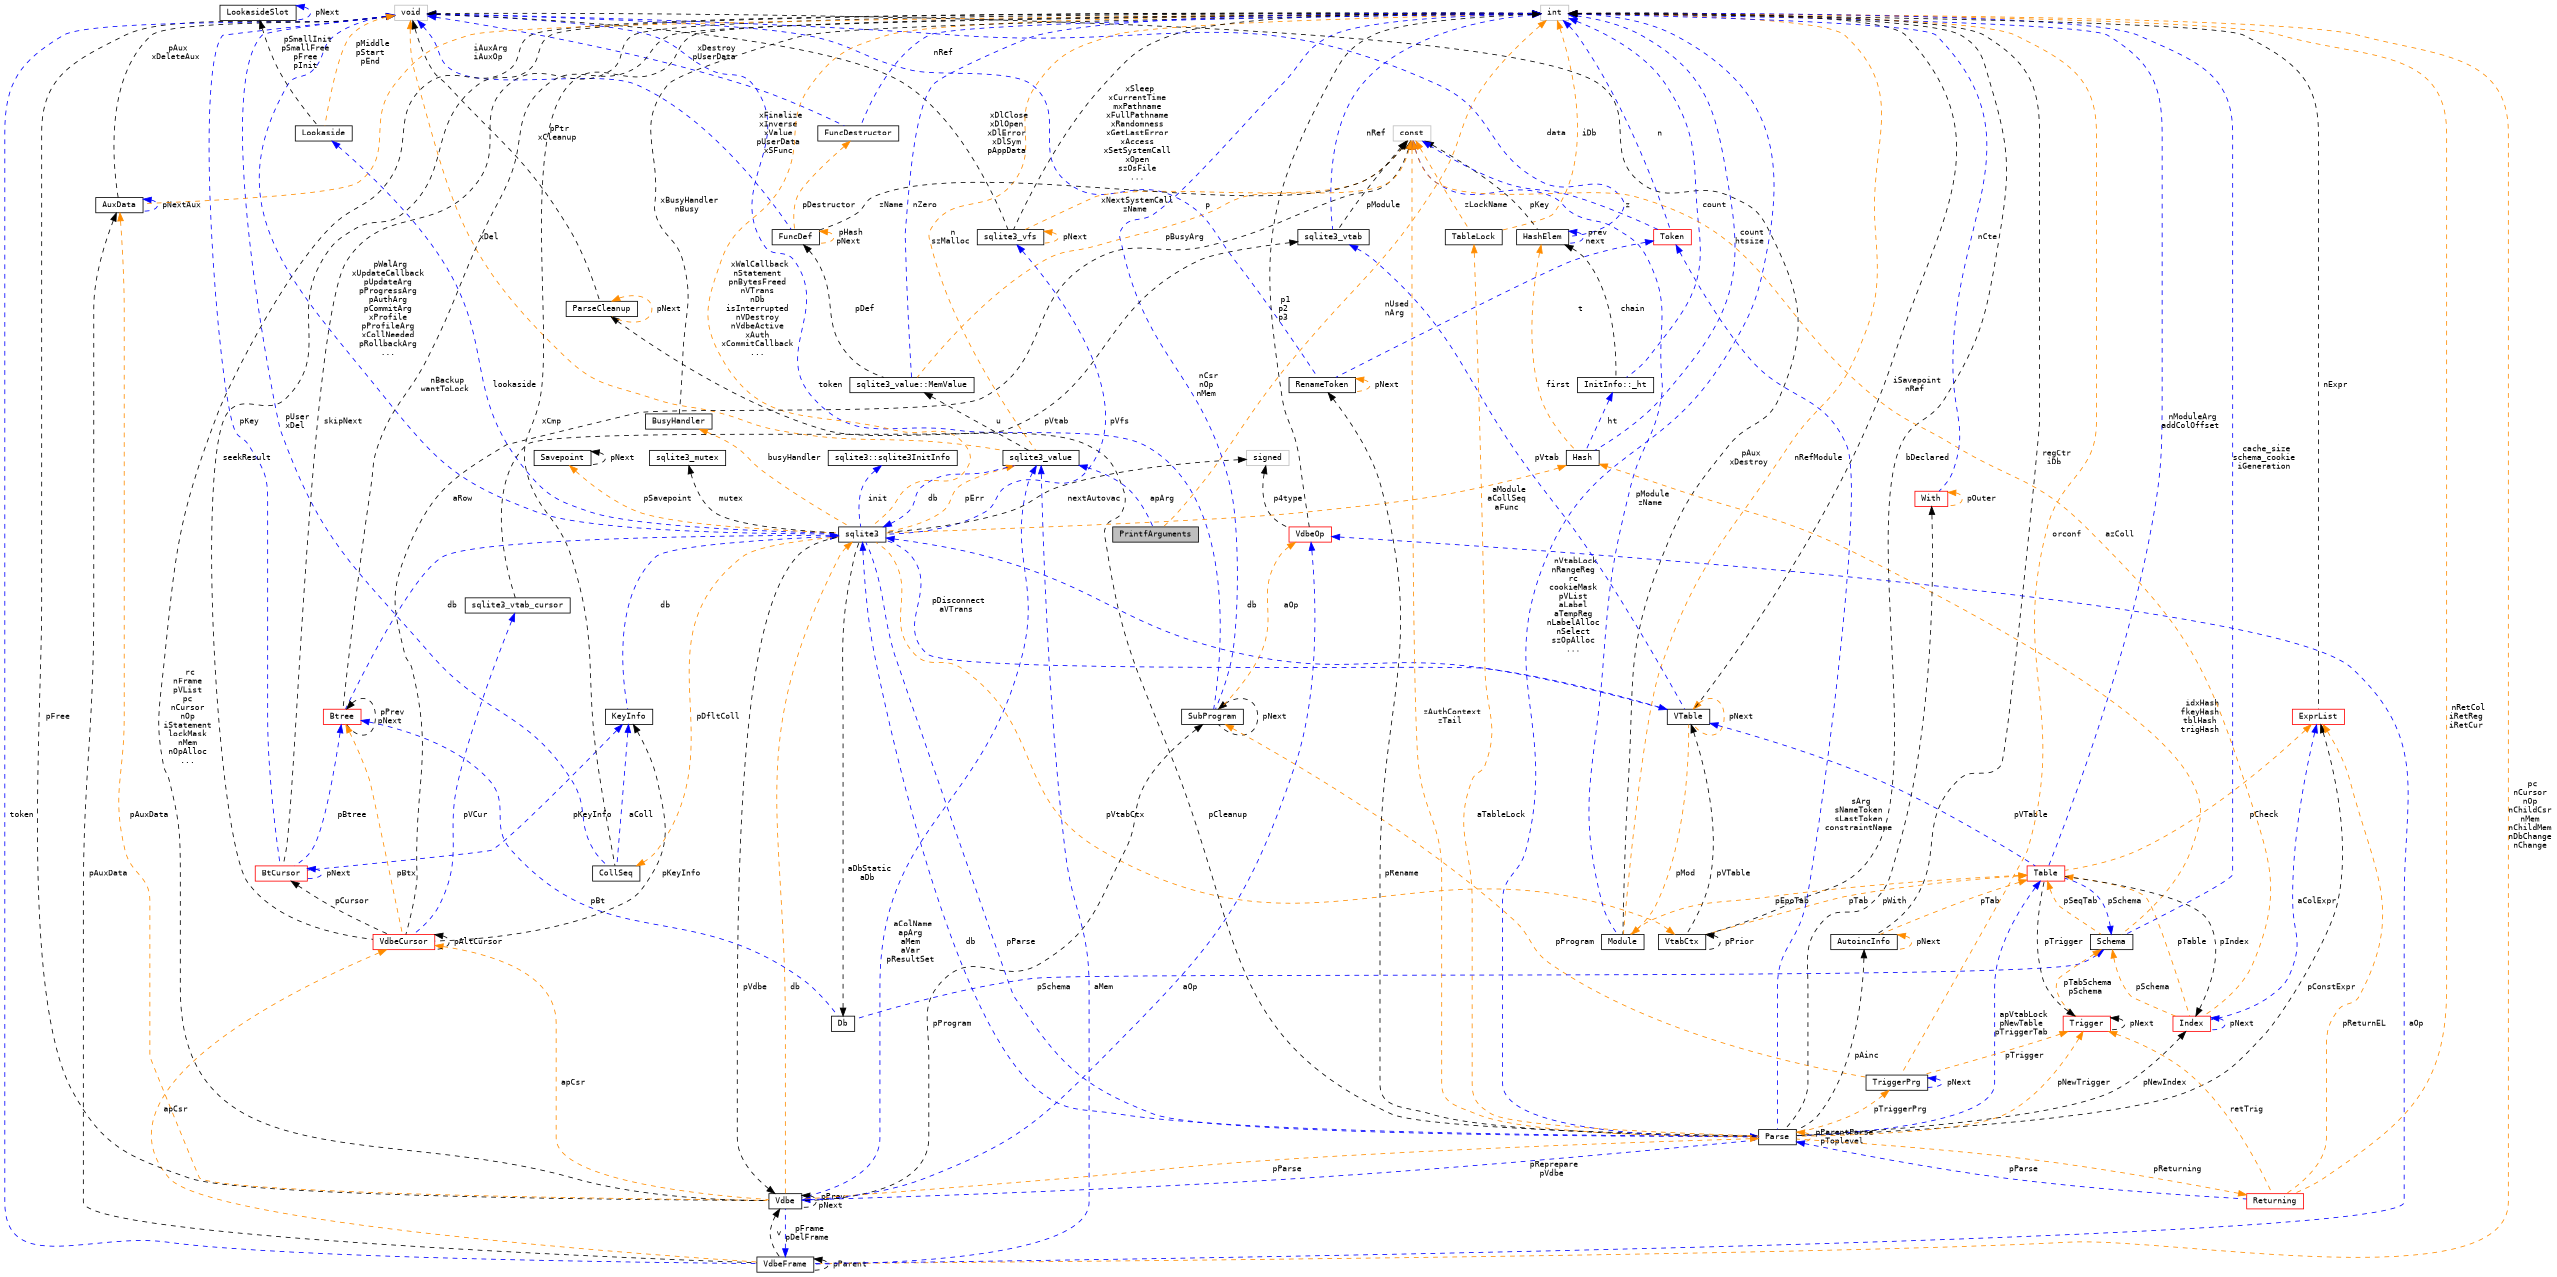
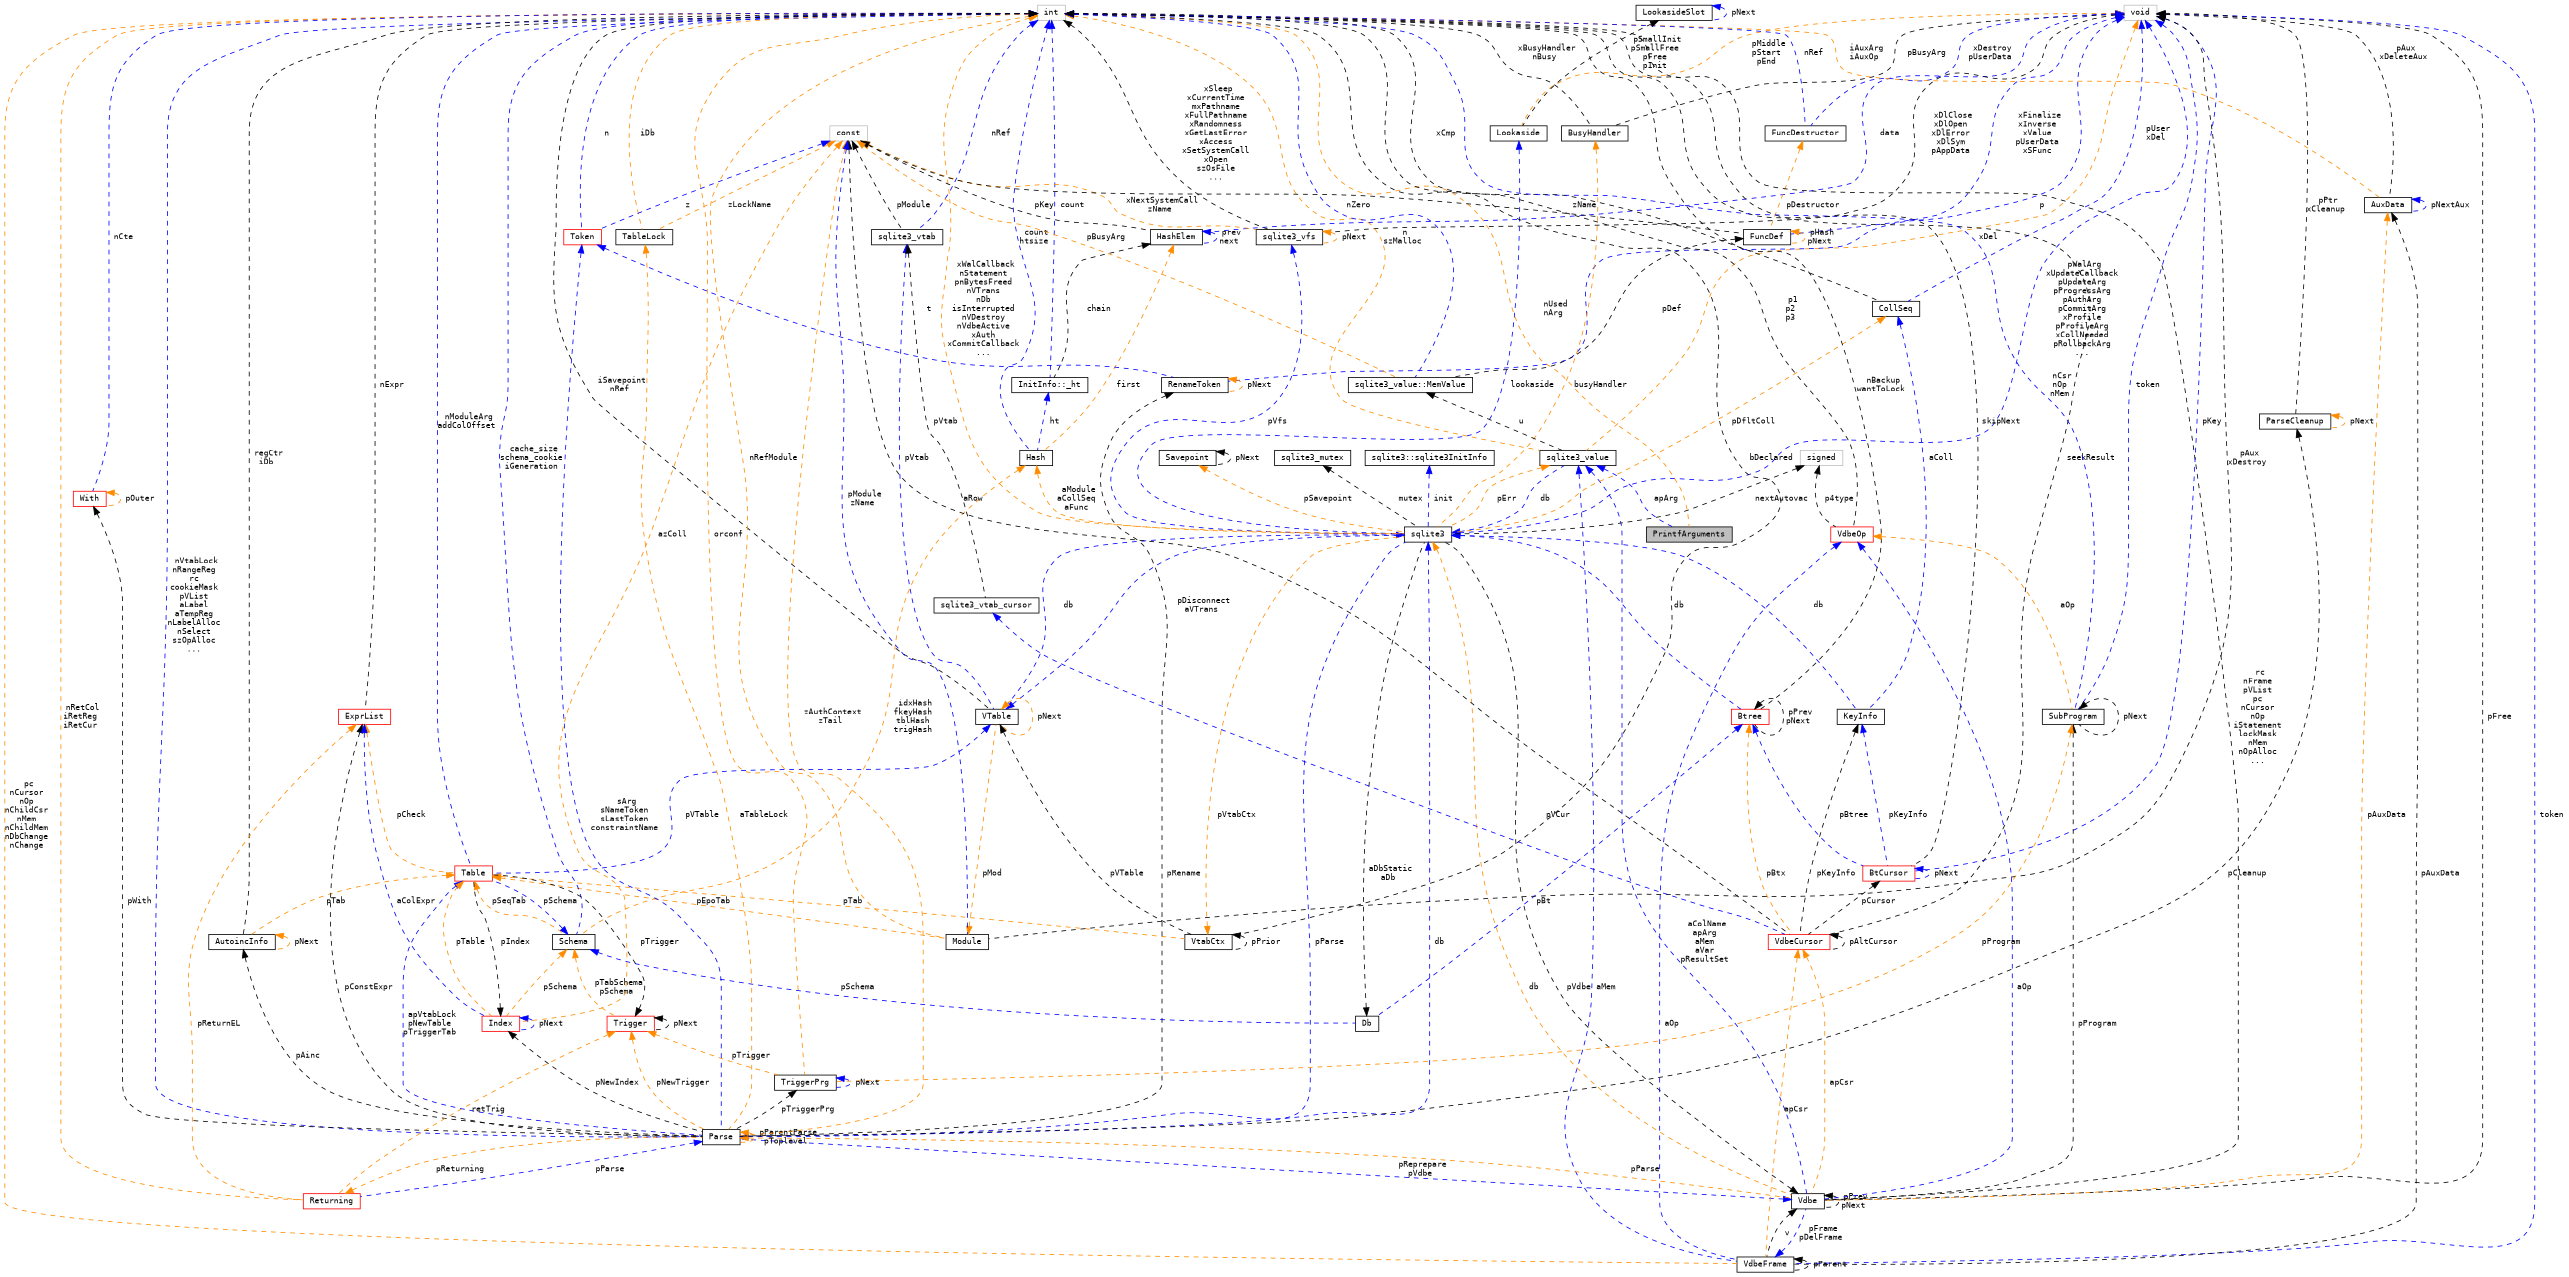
none -> (1888, 70)
(622, 799) -> (1926, 523)
(1842, 1119) -> (763, 1114)
